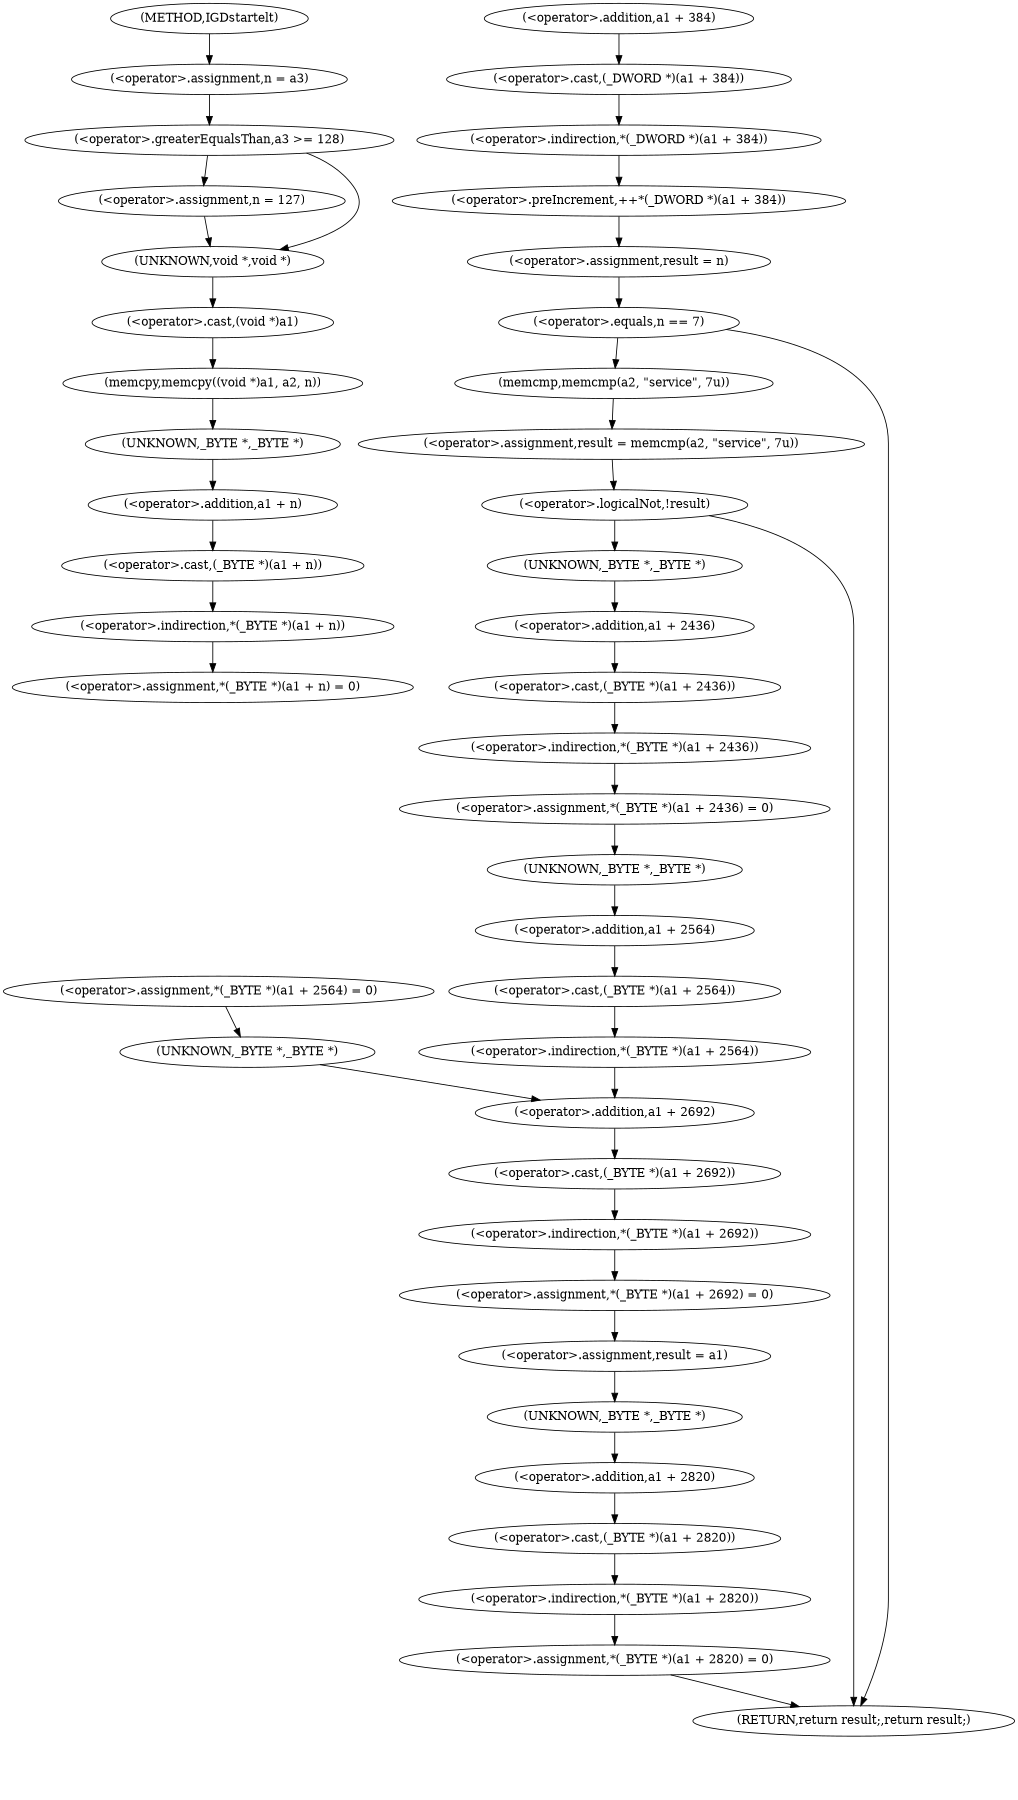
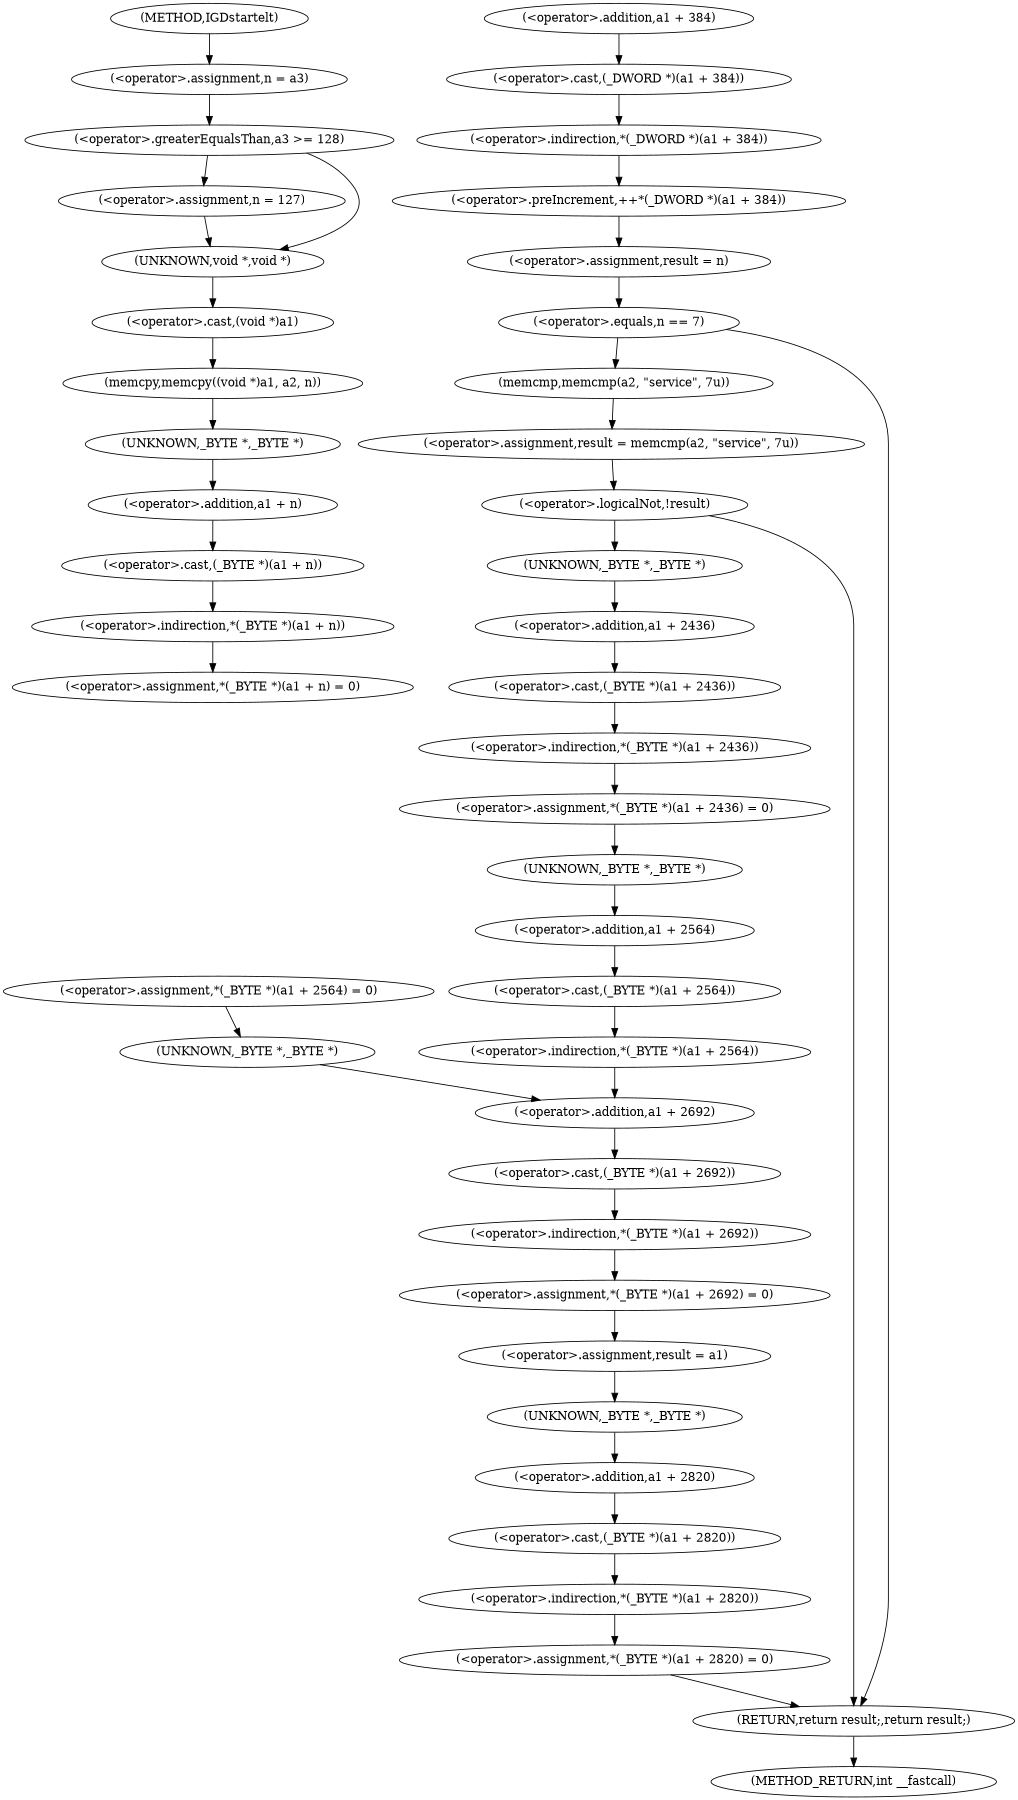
none -> (854, 1782)
